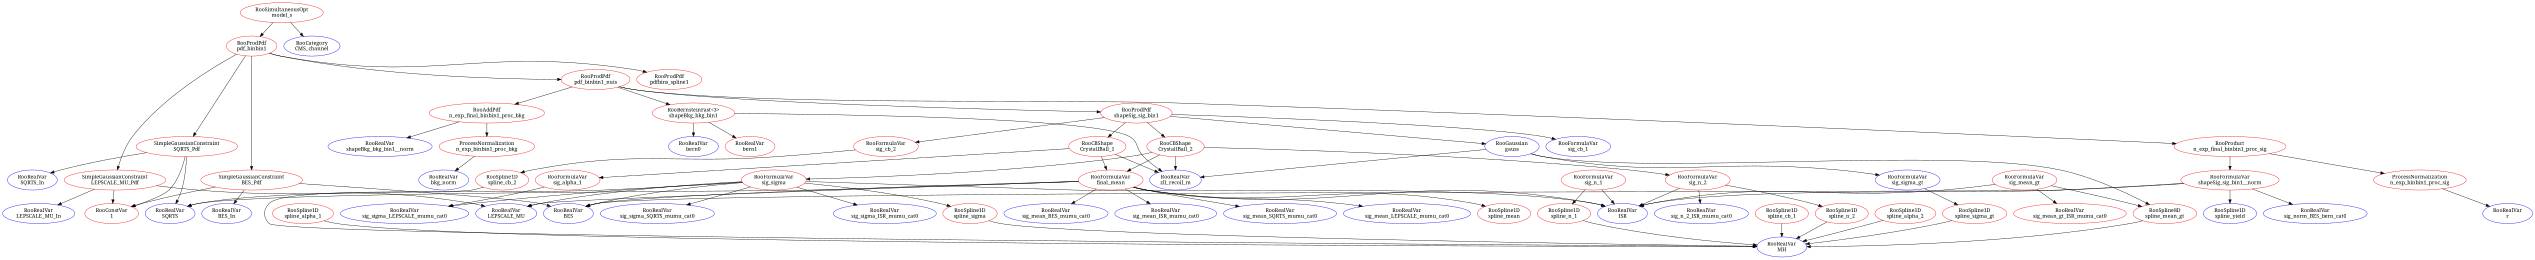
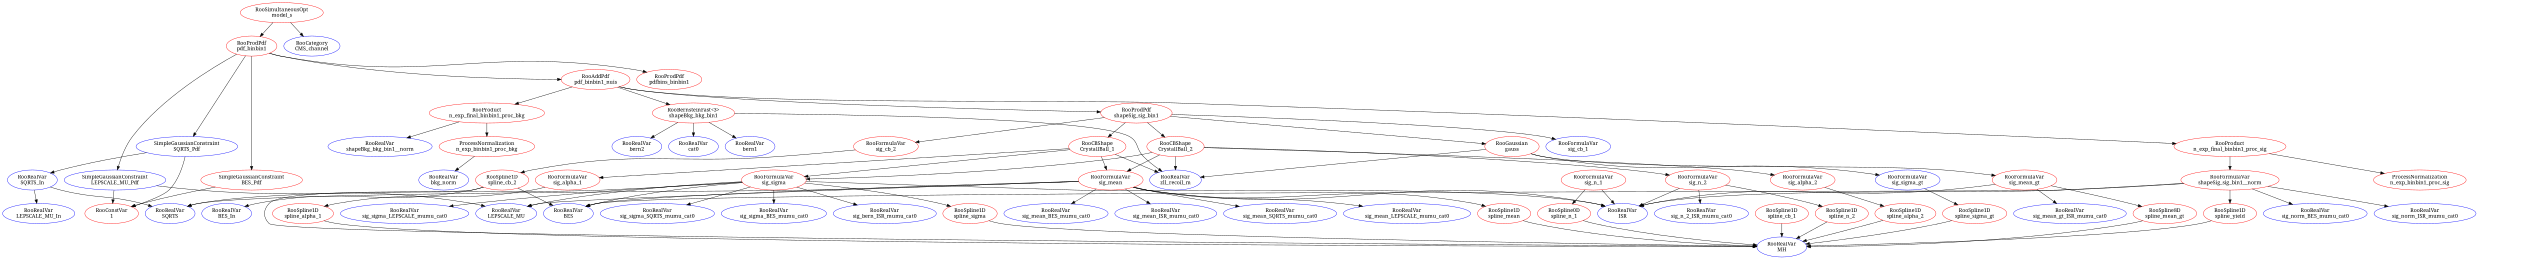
(596, 80) -> (596, 80)
(669, 80) -> (669, 80)
(487, 113) -> (487, 113)
(187, 147) -> (187, 147)
none -> (637, 147)
(693, 147) -> (693, 147)
(750, 147) -> (750, 147)
(1512, 147) -> (1512, 147)
(1842, 161) -> (1830, 167)
none -> (939, 163)
(184, 179) -> (99, 197)
(115, 180) -> (115, 180)
(1111, 180) -> (1111, 180)
none -> (1803, 180)
(386, 190) -> (532, 195)
(240, 195) -> (366, 197)
(78, 196) -> (35, 195)
(503, 196) -> (447, 197)
none -> (774, 214)
(885, 214) -> (885, 214)
(1564, 214) -> (1564, 214)
(2070, 214) -> (2070, 214)
(2230, 214) -> (2230, 214)
(2315, 214) -> (2315, 214)
none -> (2425, 214)
(2508, 214) -> none
none -> (1637, 238)
none -> (2042, 238)
